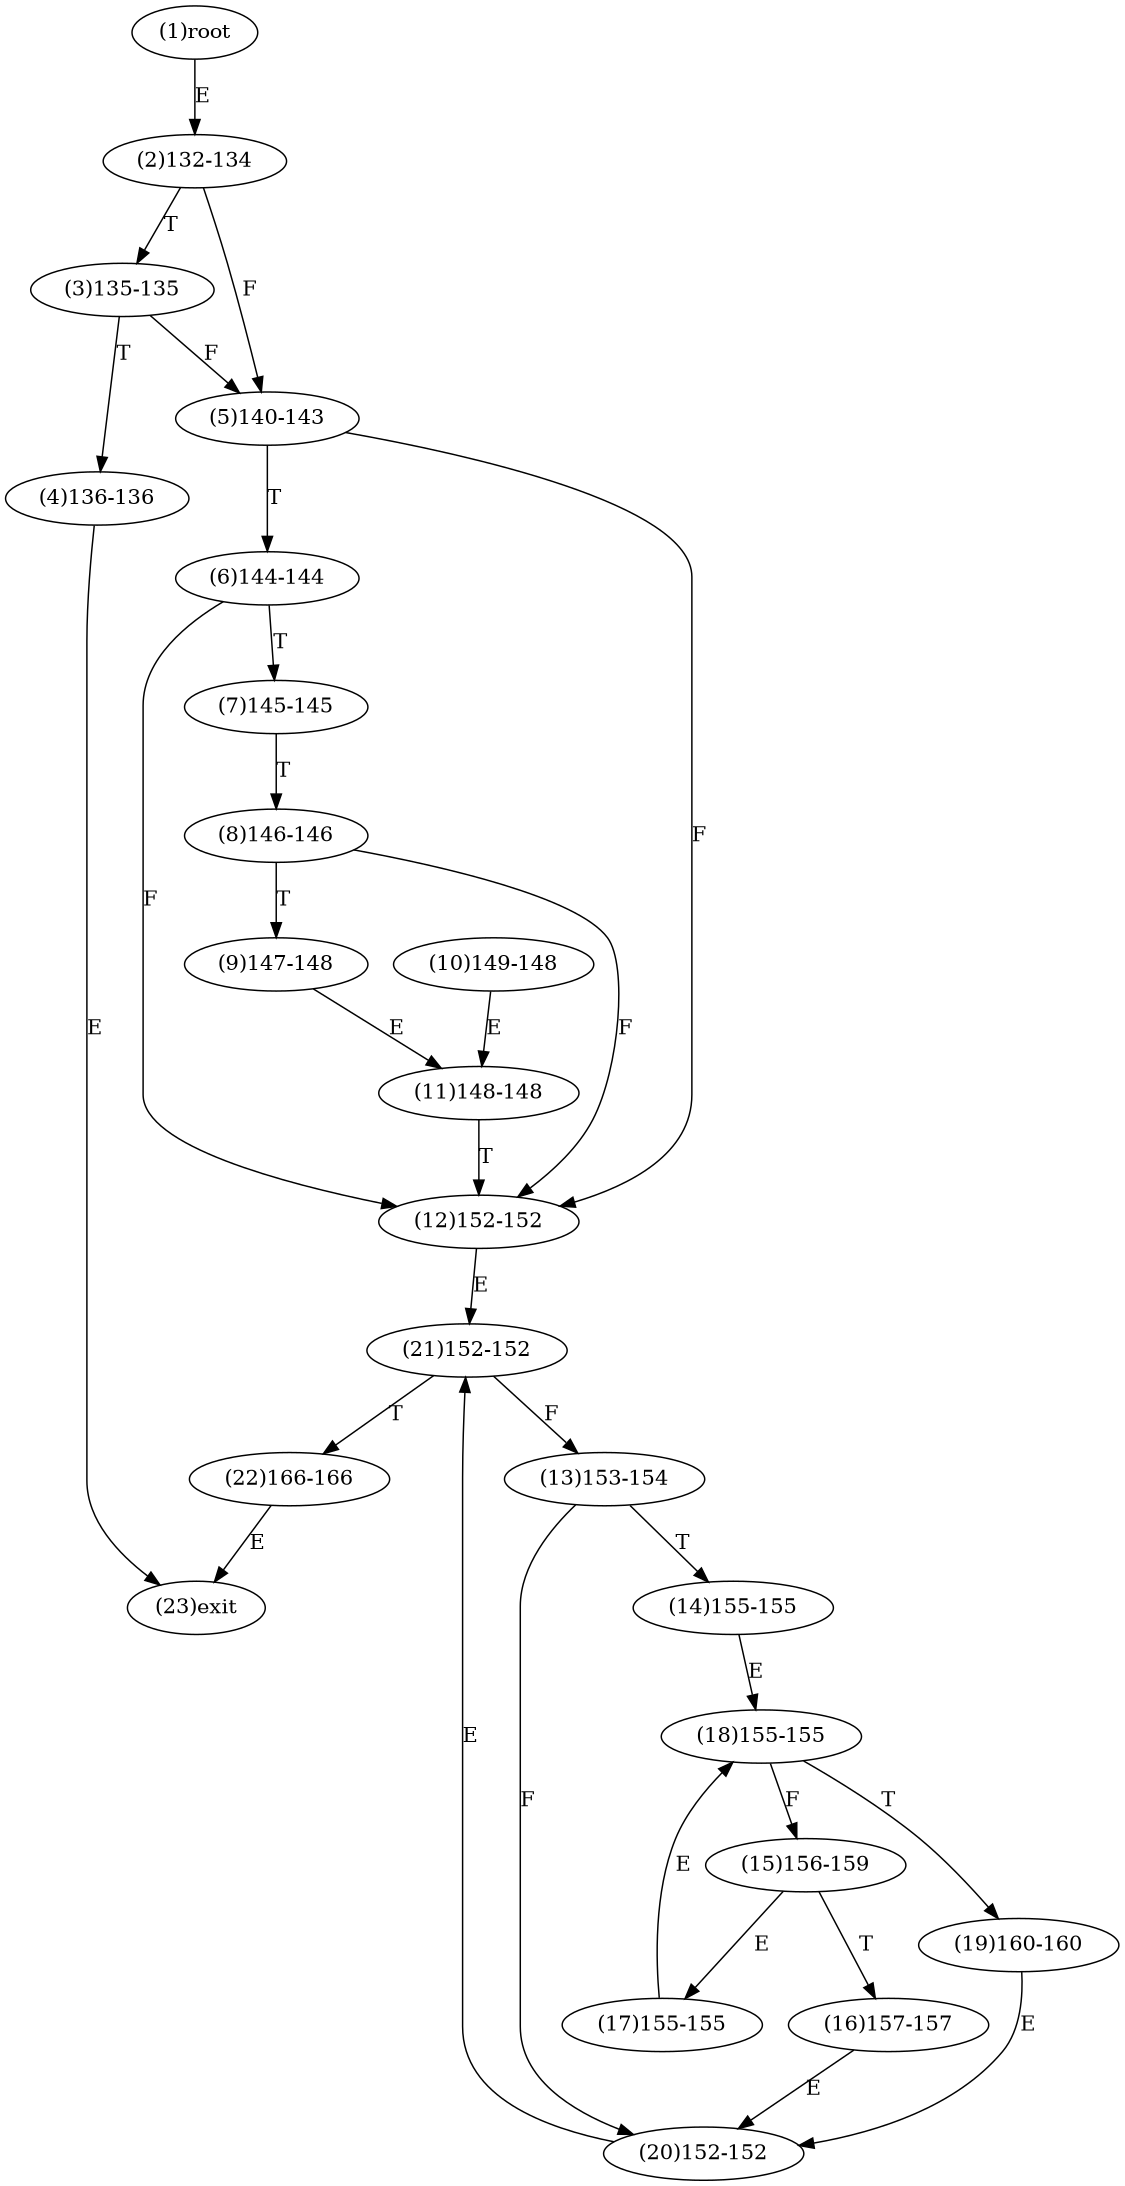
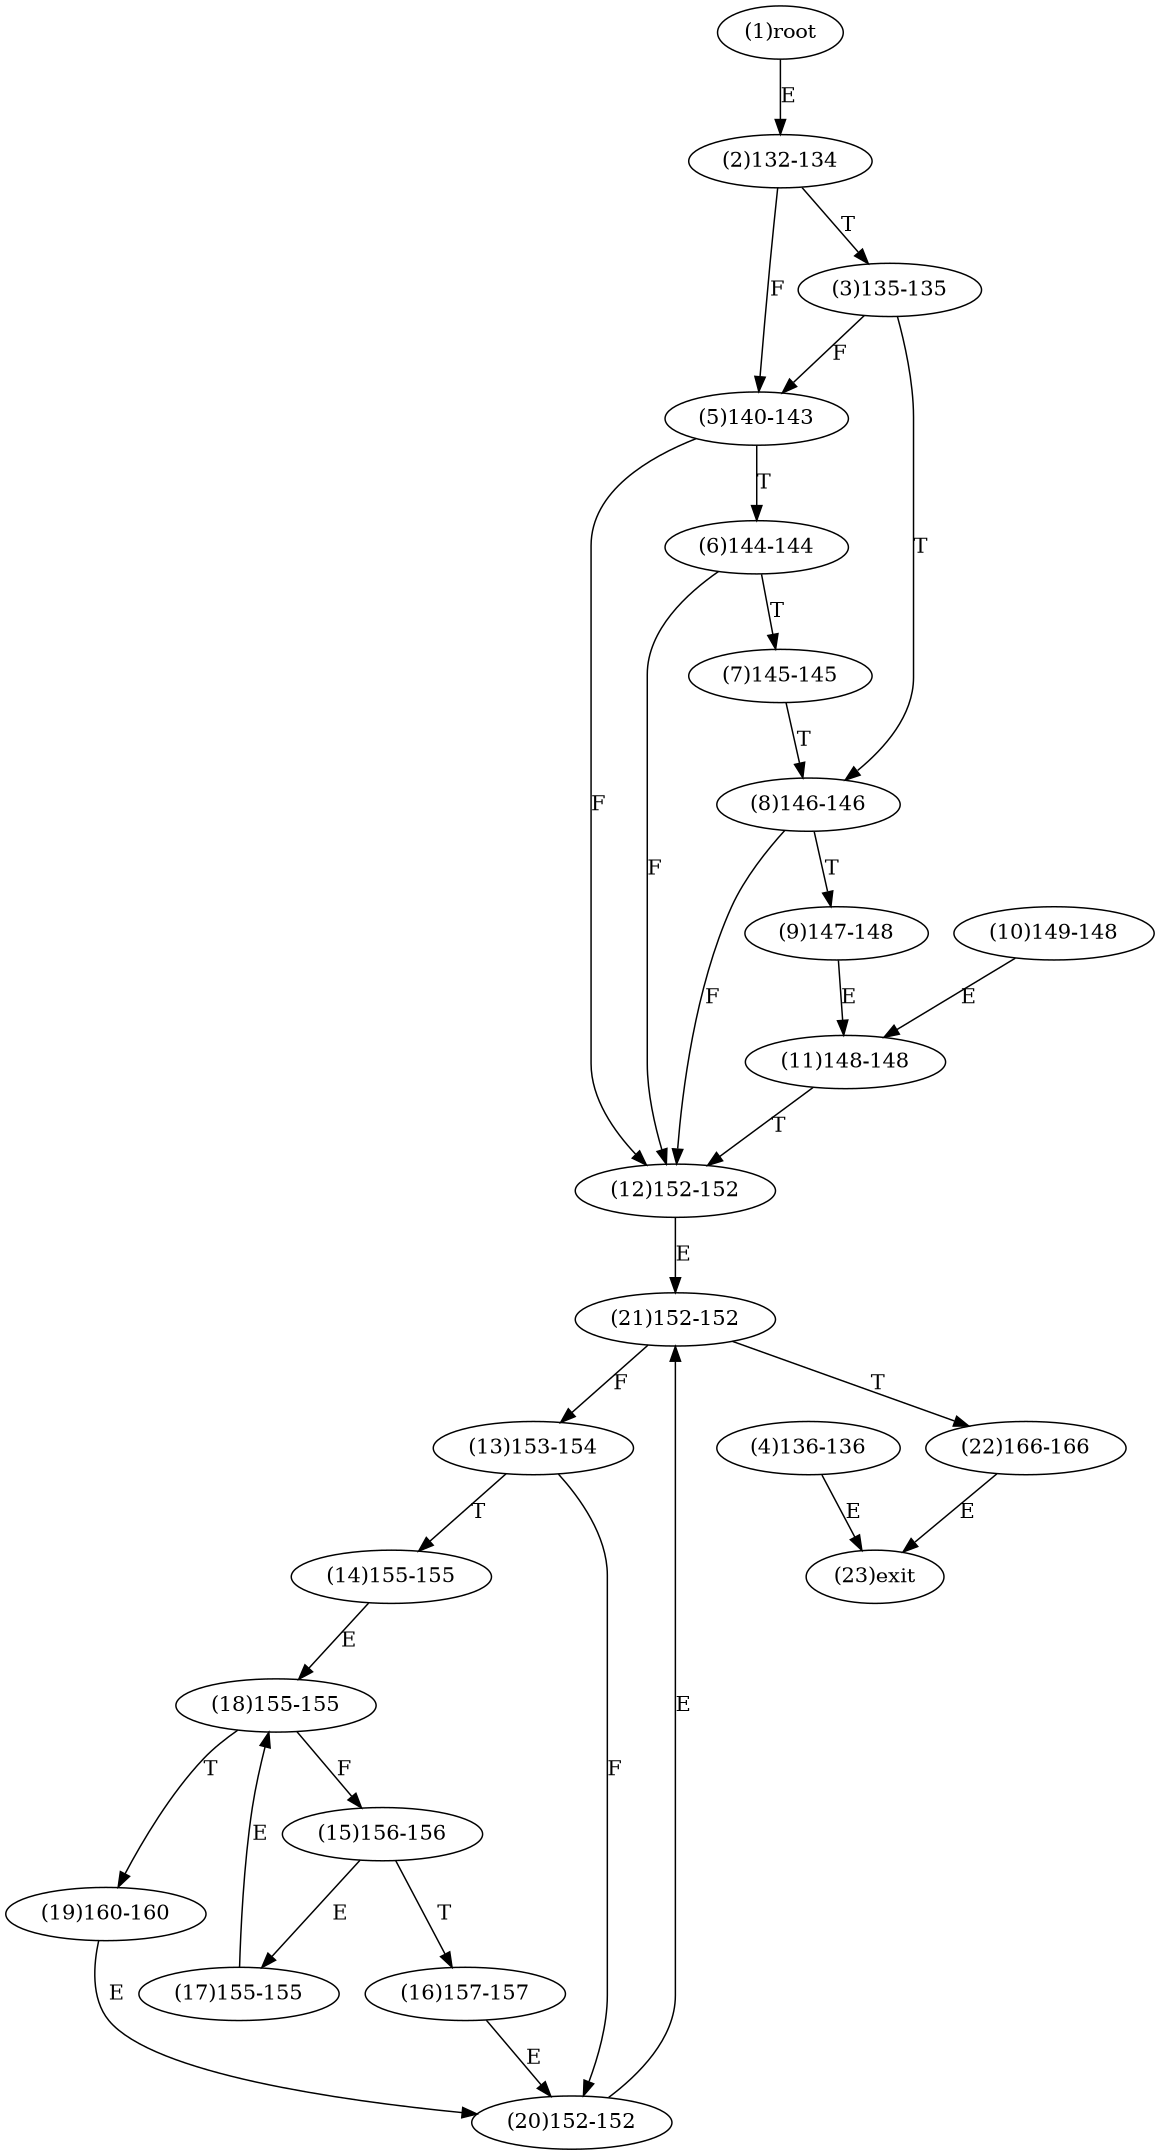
(111, 387) -> (914, 552)
(806, 1865) -> (382, 1834)
